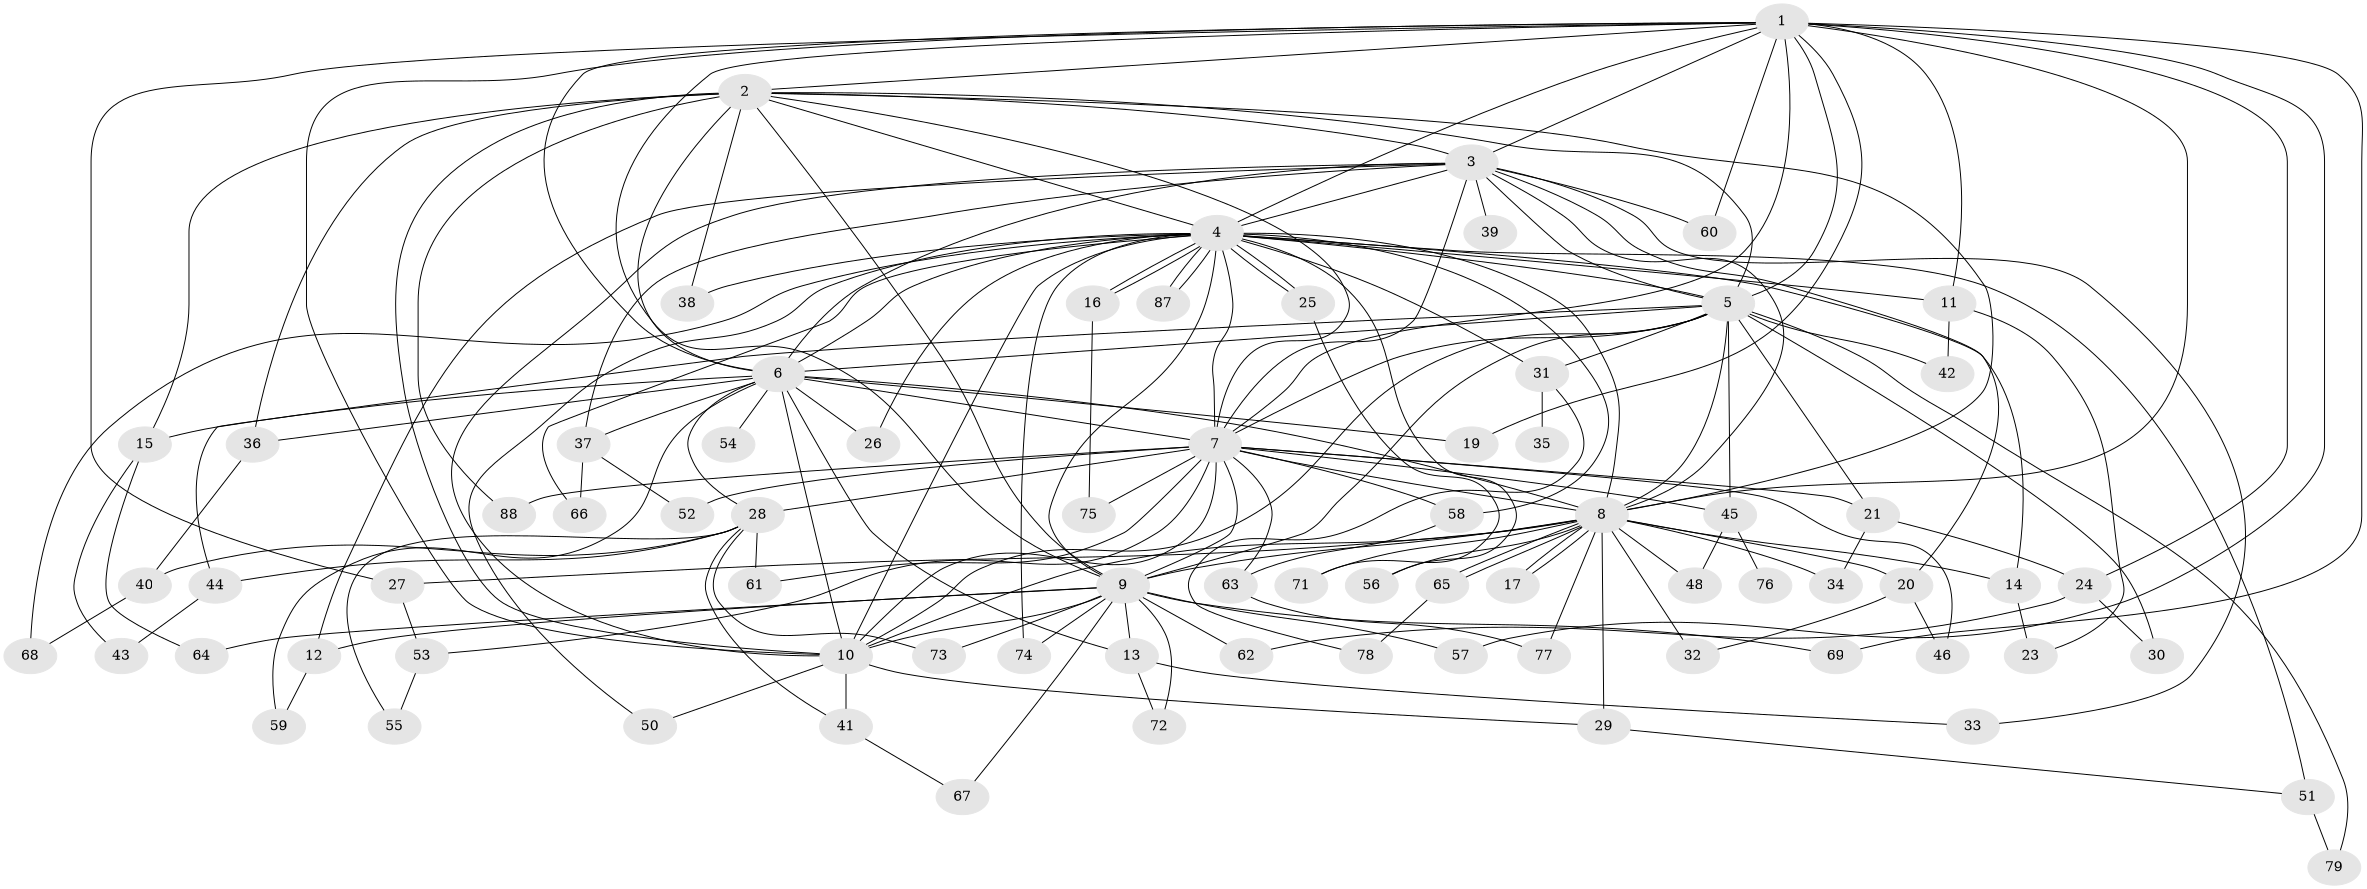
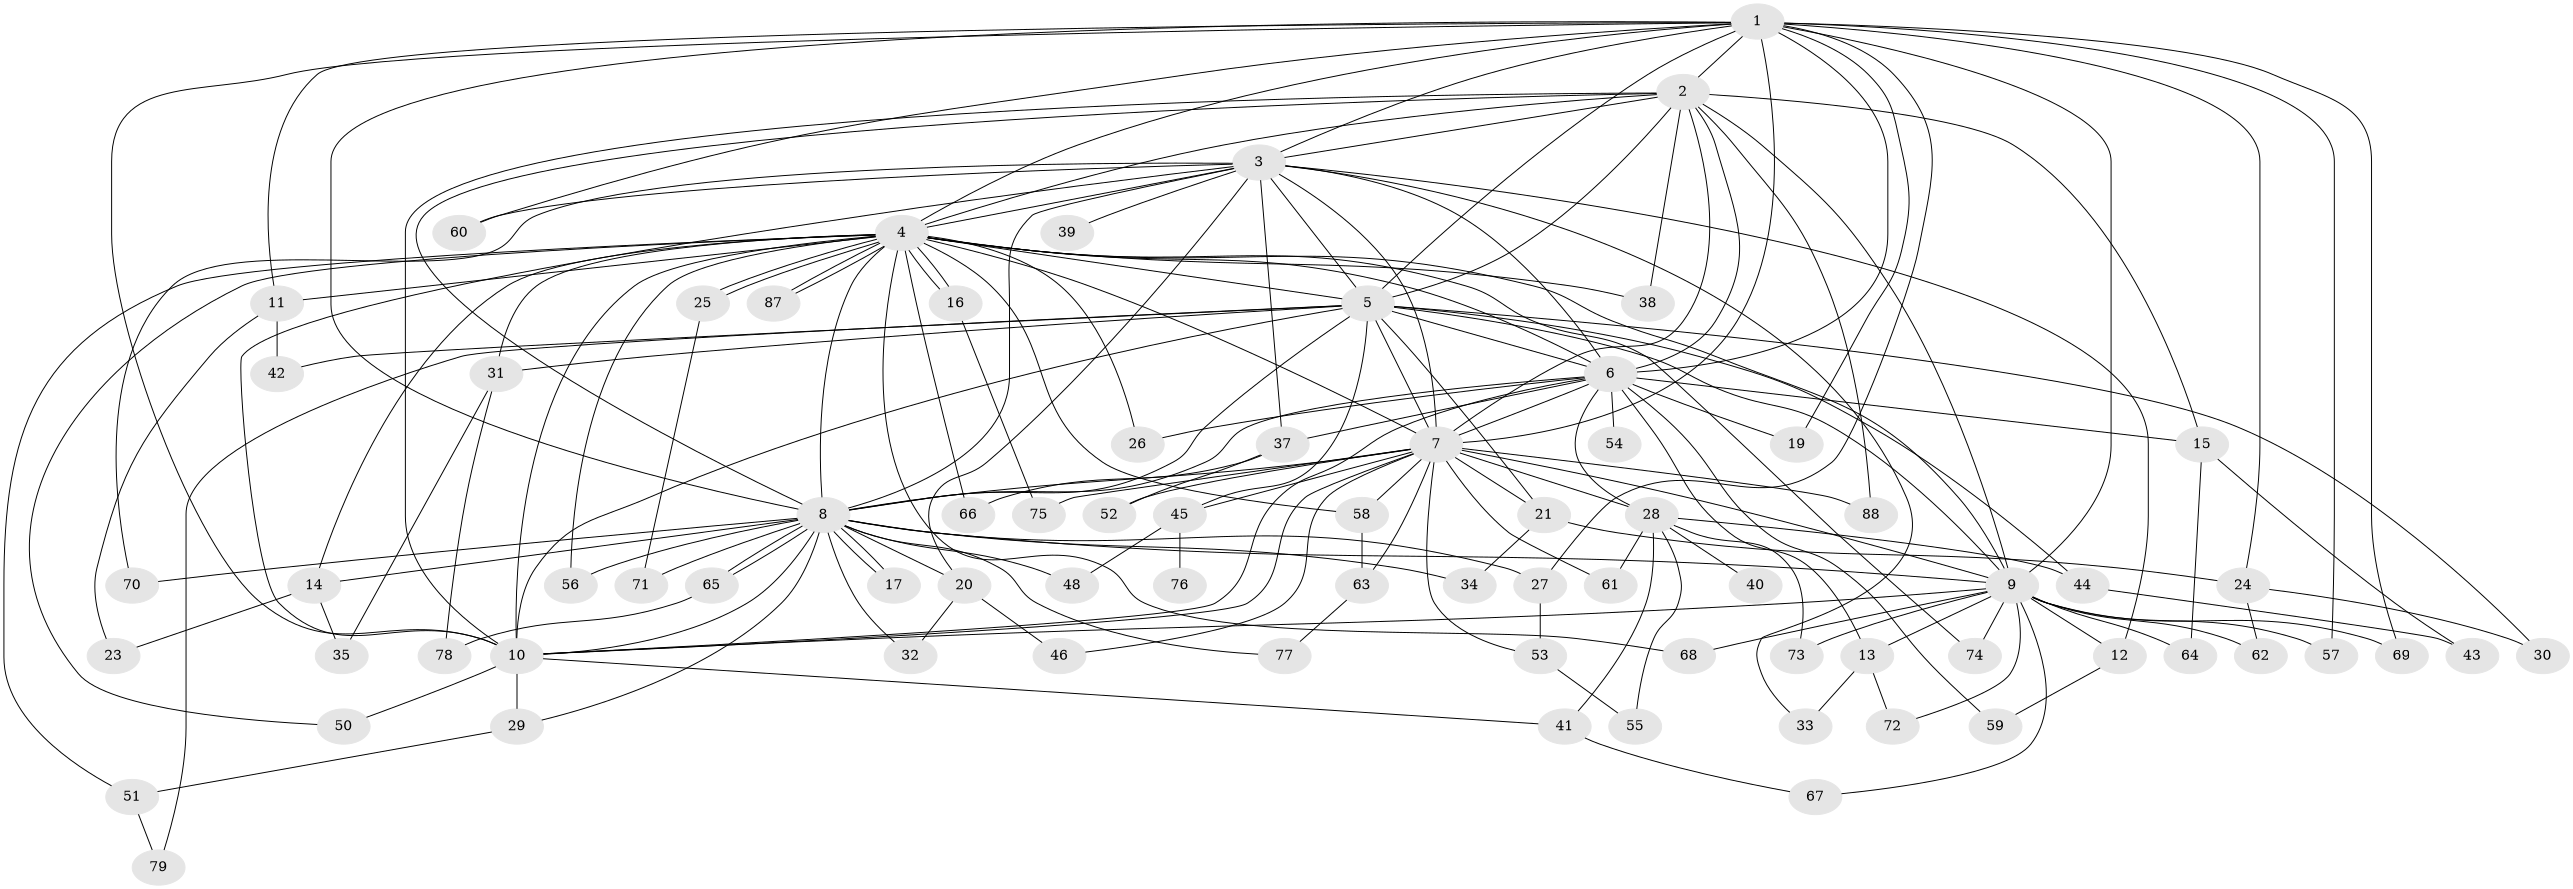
(253, 445) -> none
none -> (132, 586)
(93, 617) -> (1857, 618)
none -> (328, 621)
